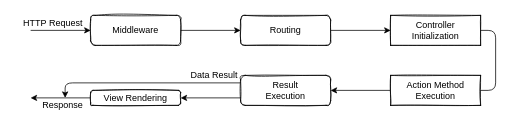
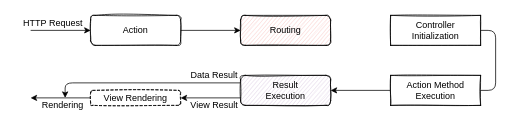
(135, 30) -> (135, 30)
(285, 30) -> (285, 30)
(358, 30) -> none
(285, 90) -> (285, 90)
(135, 98) -> (135, 98)
(63, 105) -> (63, 105)
none -> (214, 105)
